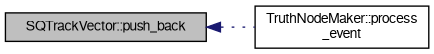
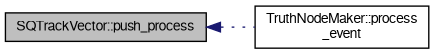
(106, 27) -> (106, 27)
